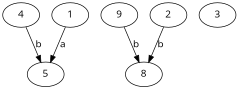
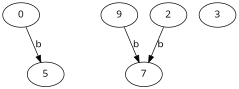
(21, 15) -> (21, 15)
(70, 15) -> none
(144, 74) -> (144, 74)
